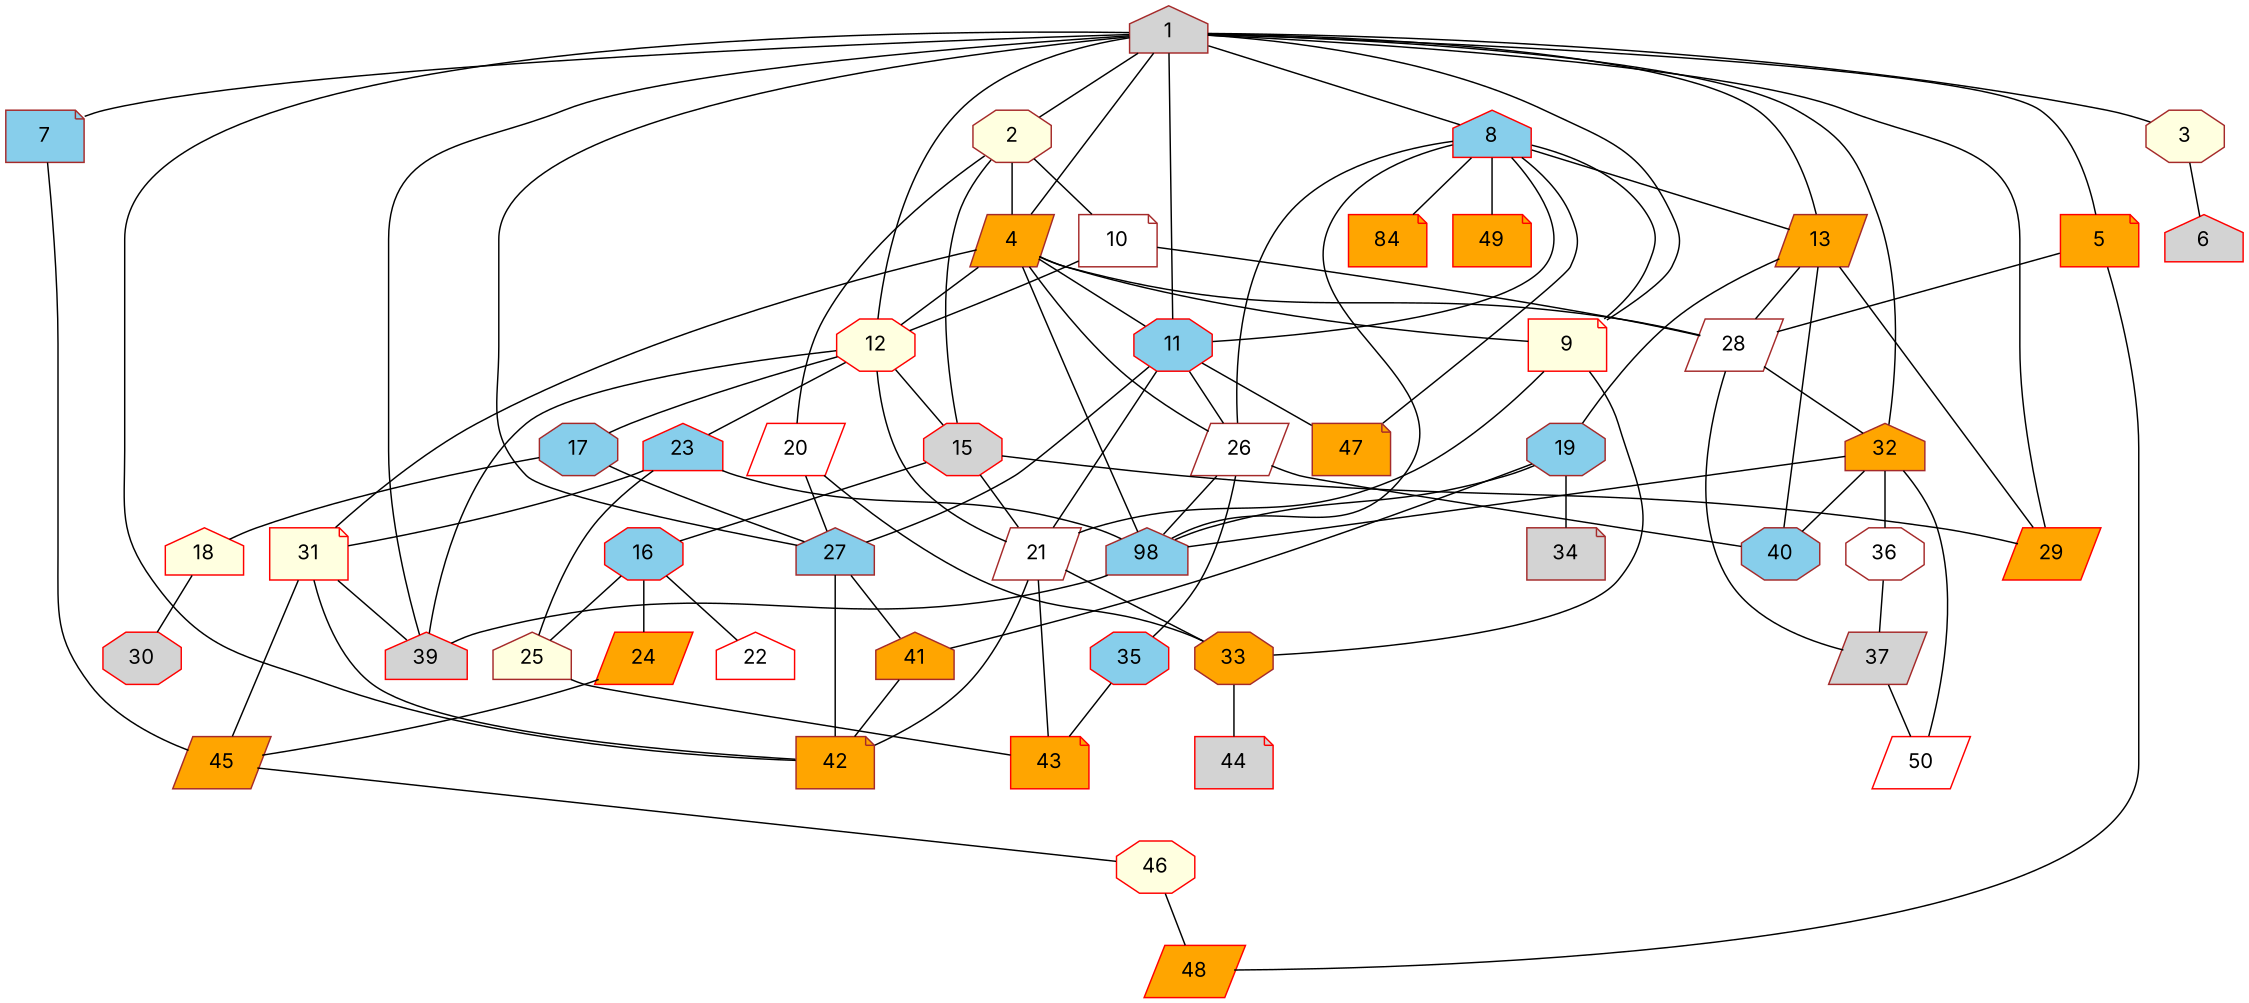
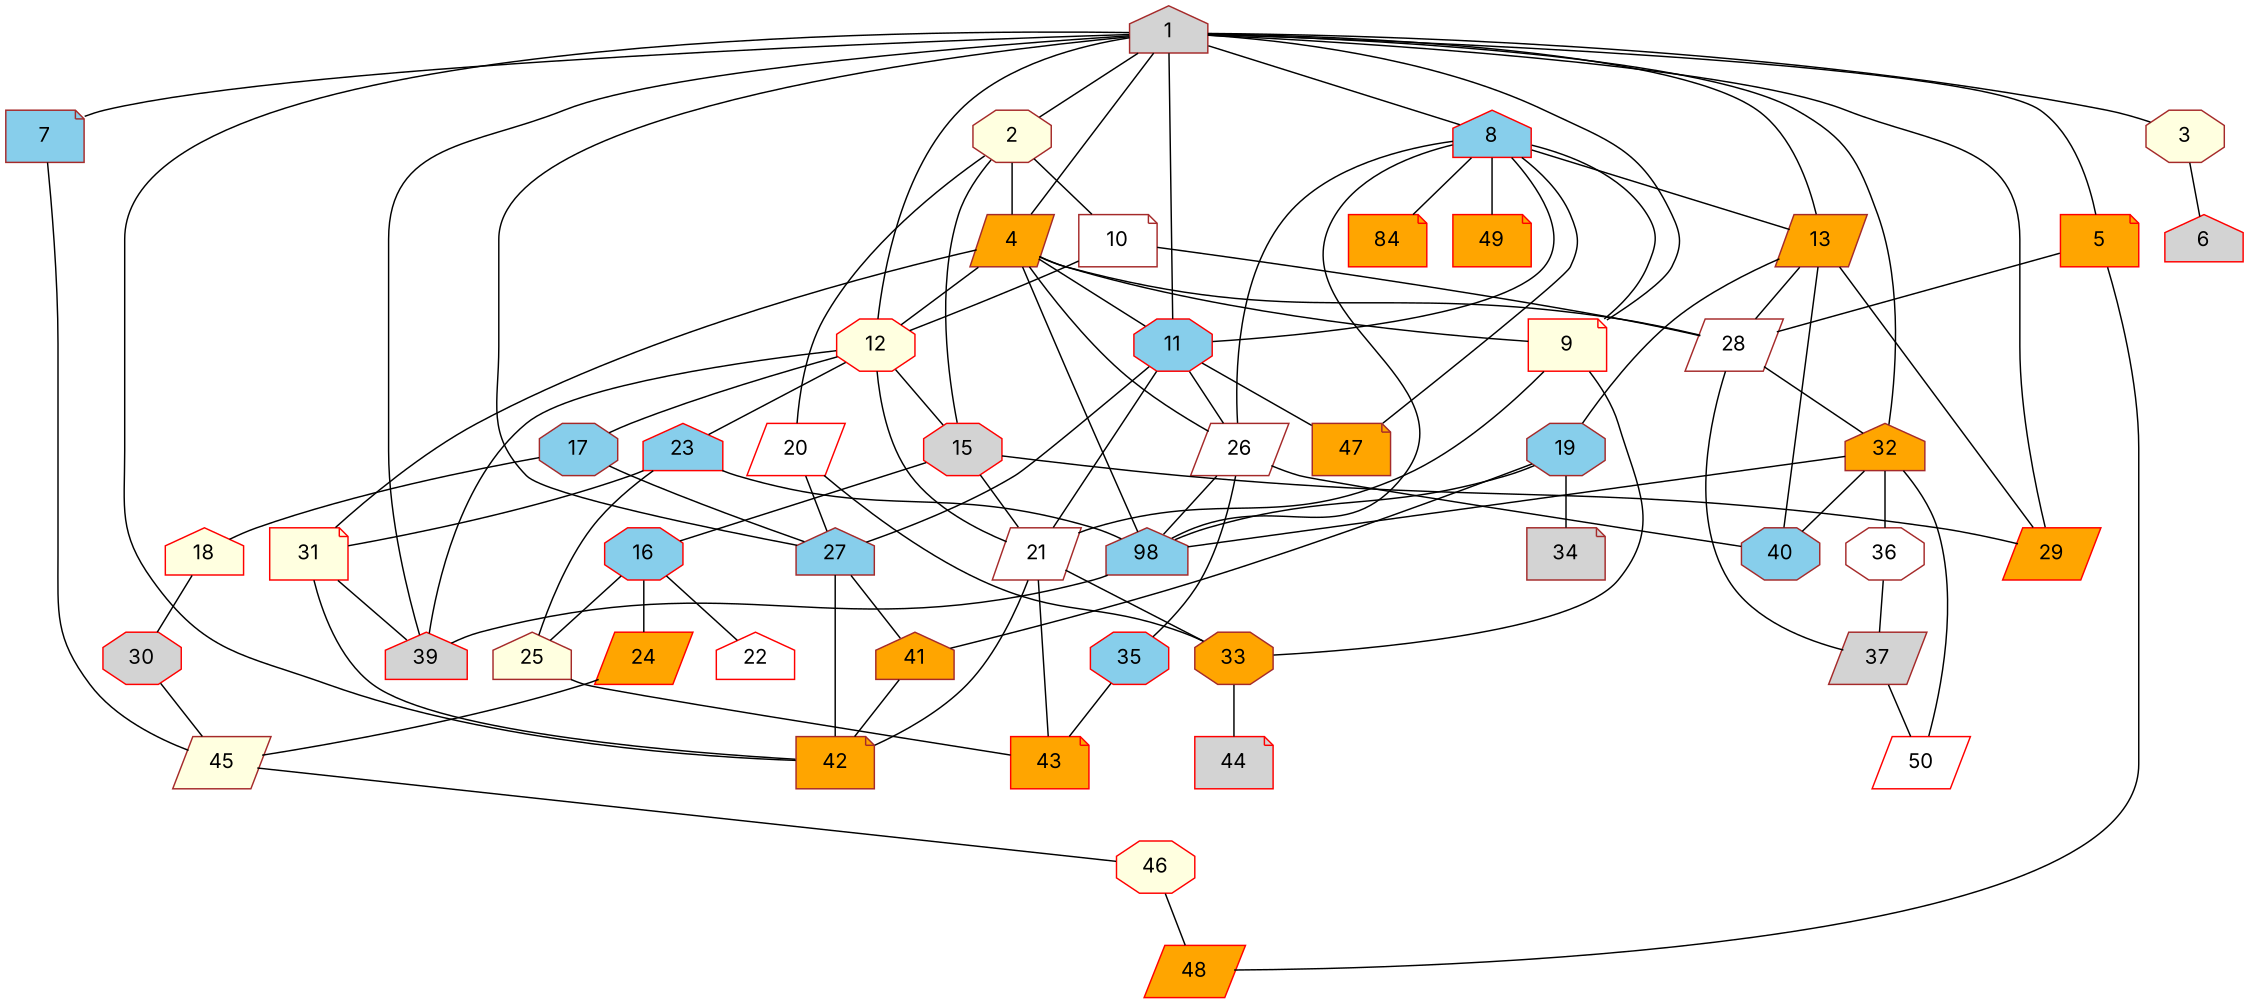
(267, 654) -> (181, 710)
(222, 763) -> (222, 763)
